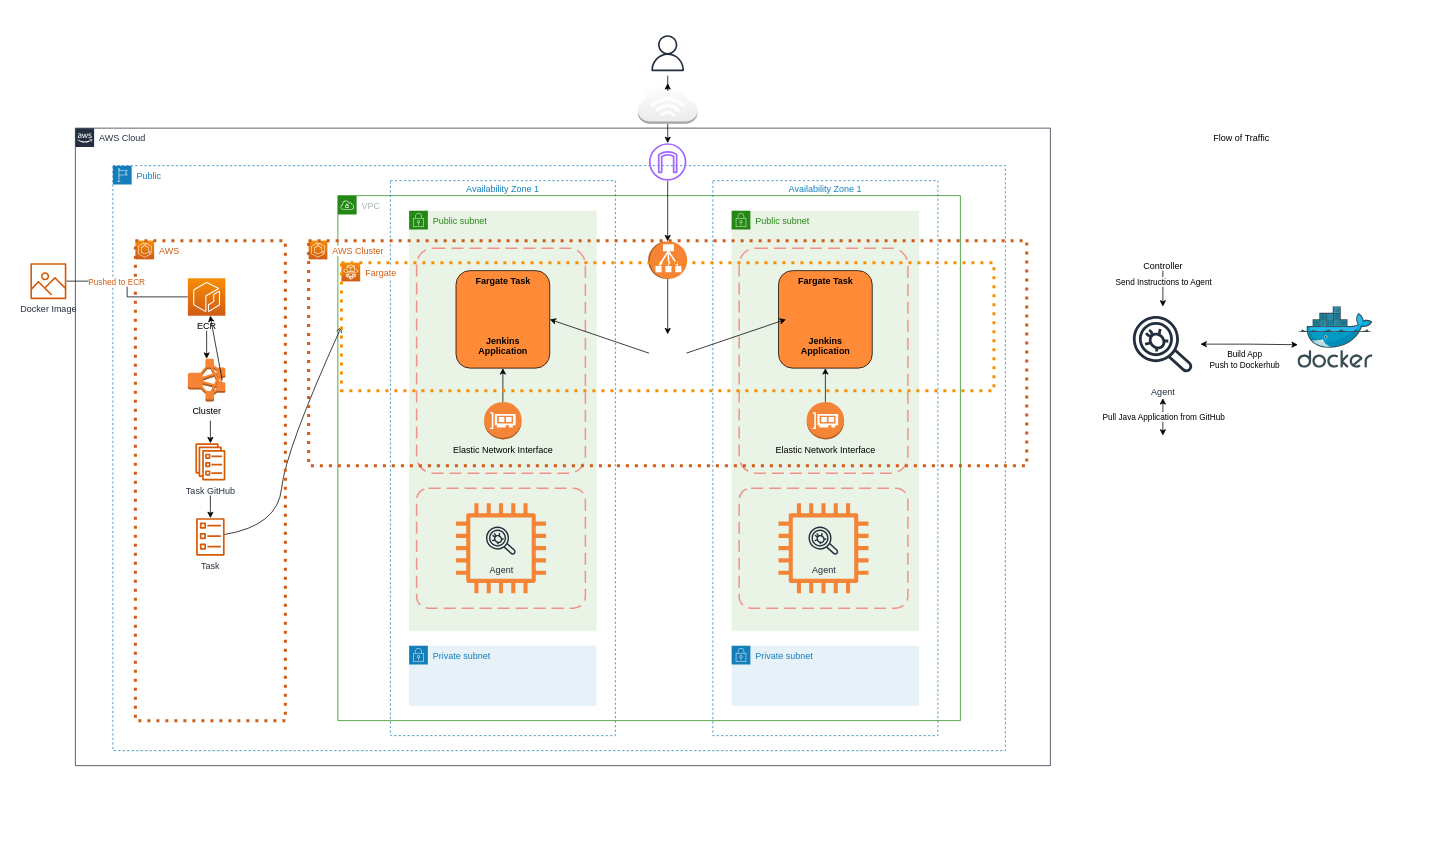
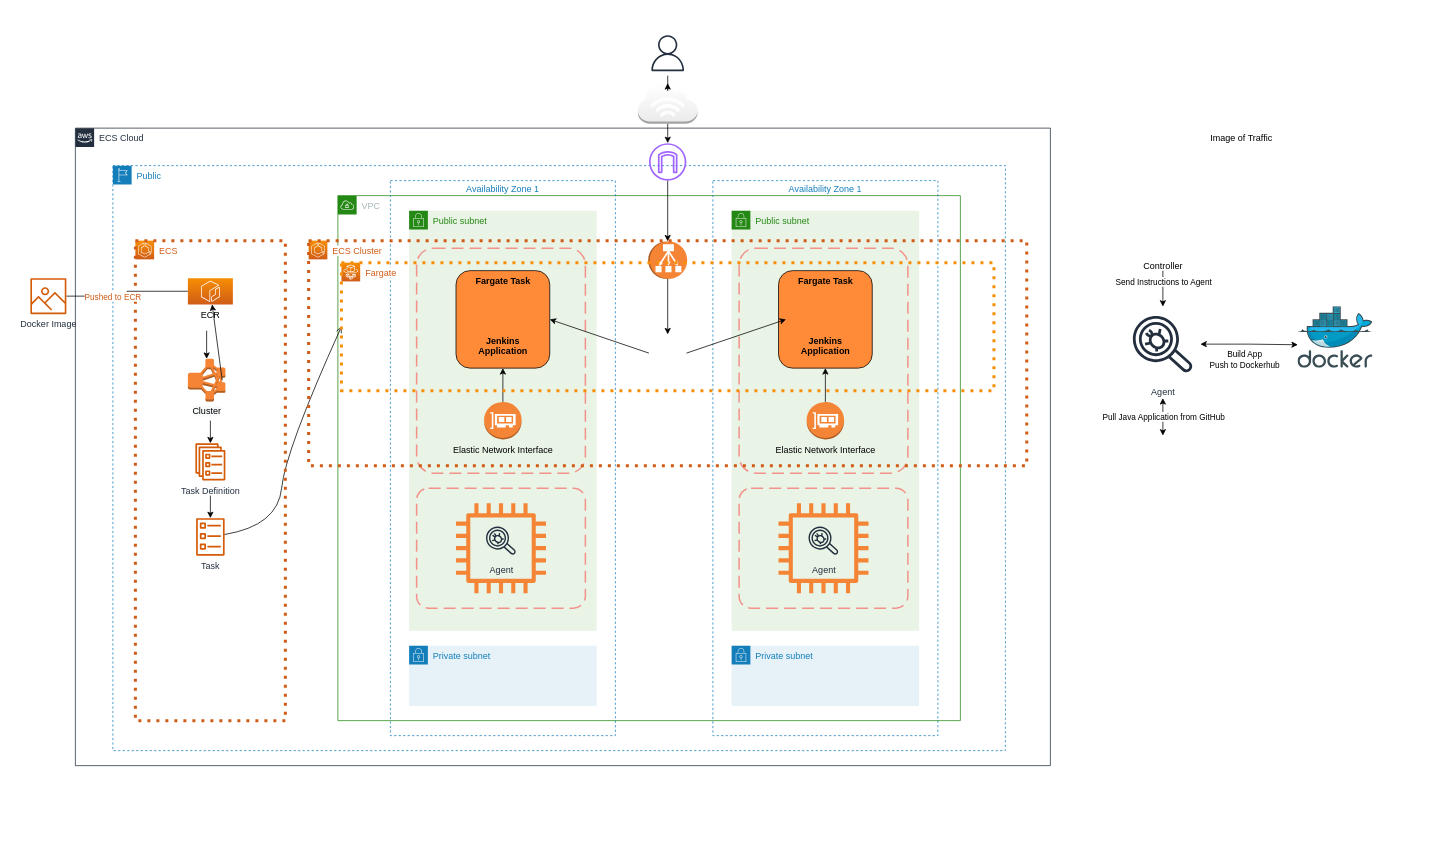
(120, 139) -> (120, 139)
(1242, 139) -> (1242, 139)
(167, 251) -> (167, 251)
(358, 251) -> (358, 251)
(48, 281) -> (48, 296)
(207, 297) -> (210, 291)
(211, 491) -> (211, 491)
